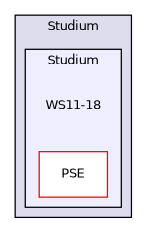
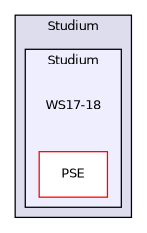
(73, 106) -> (73, 106)
